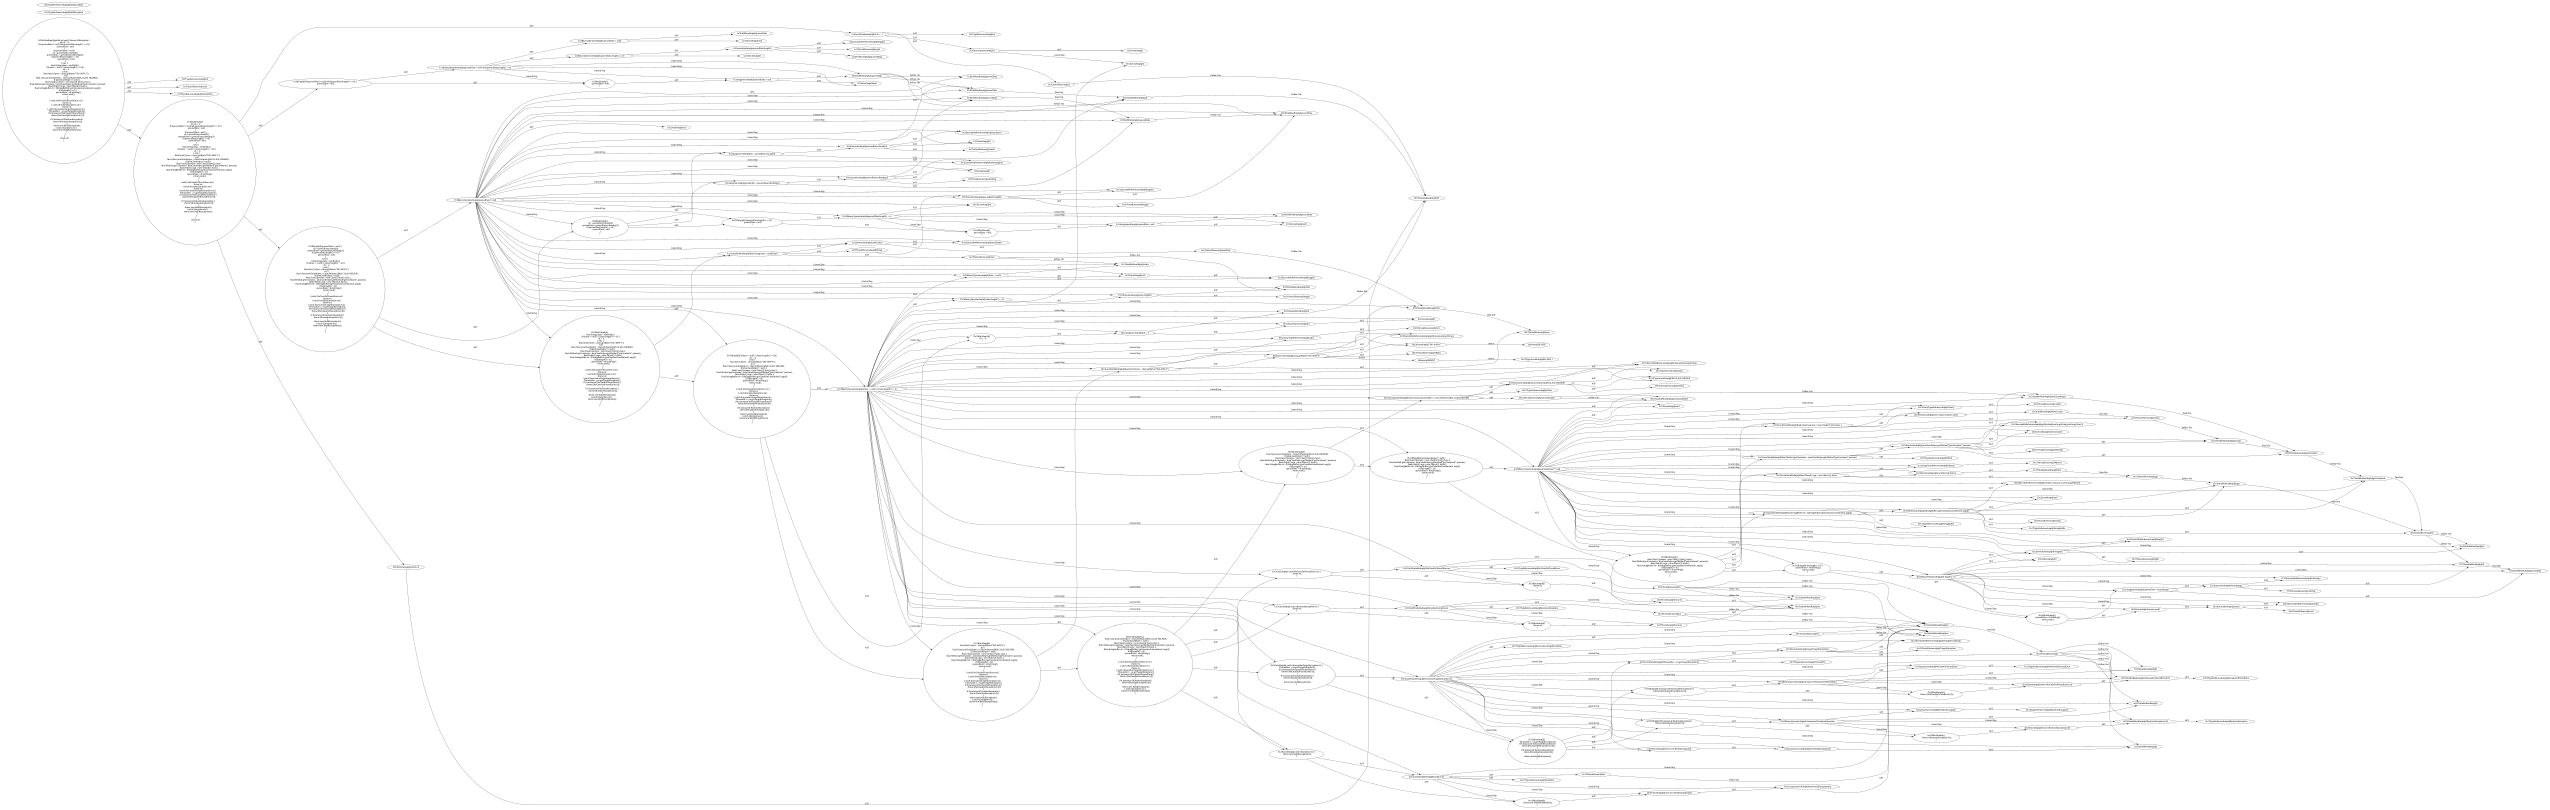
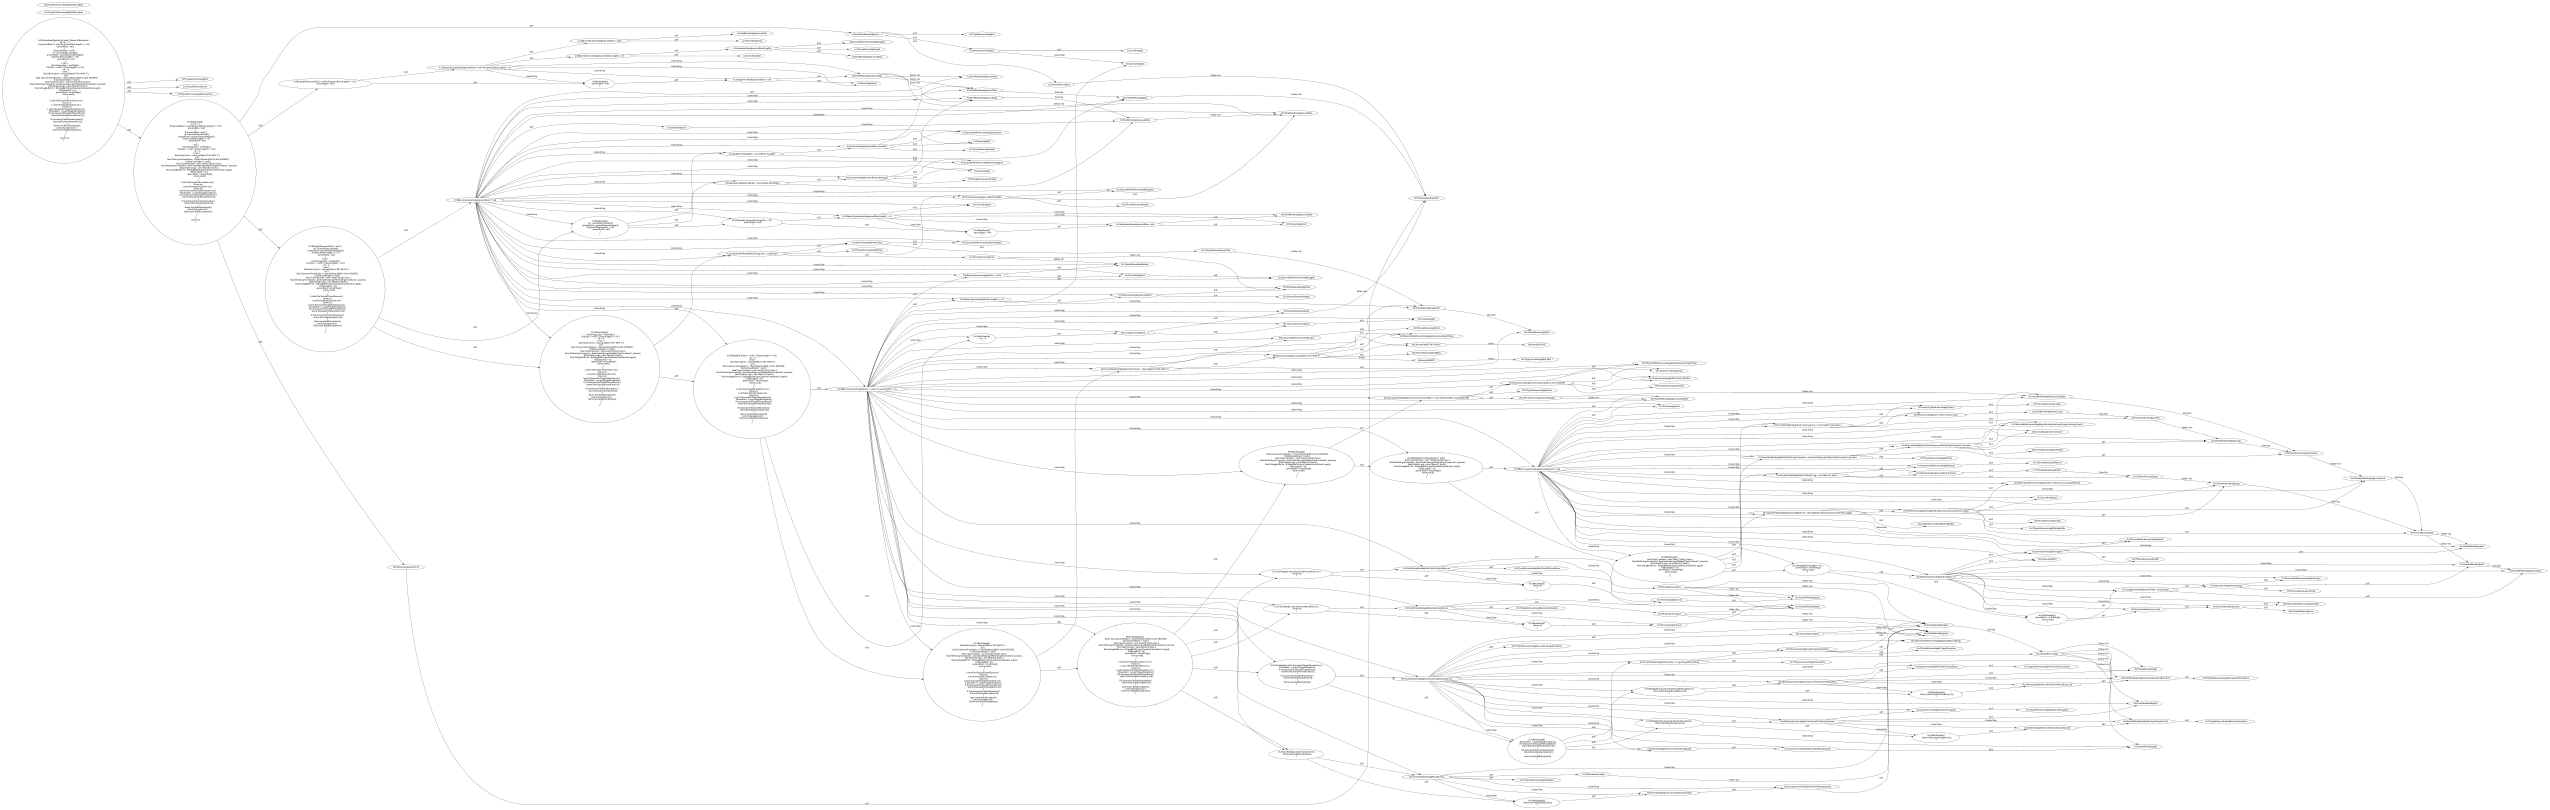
(774, 121) -> (902, 125)
